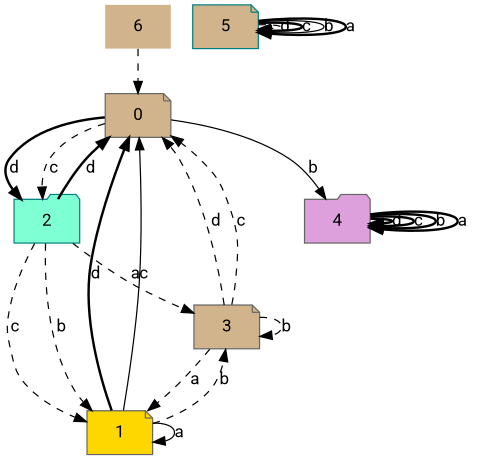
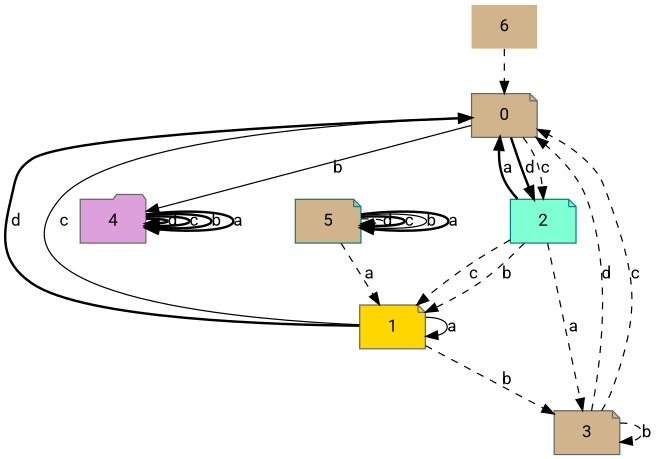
(91, 168) -> (508, 168)
(47, 221) -> (543, 221)
(185, 377) -> (357, 269)
